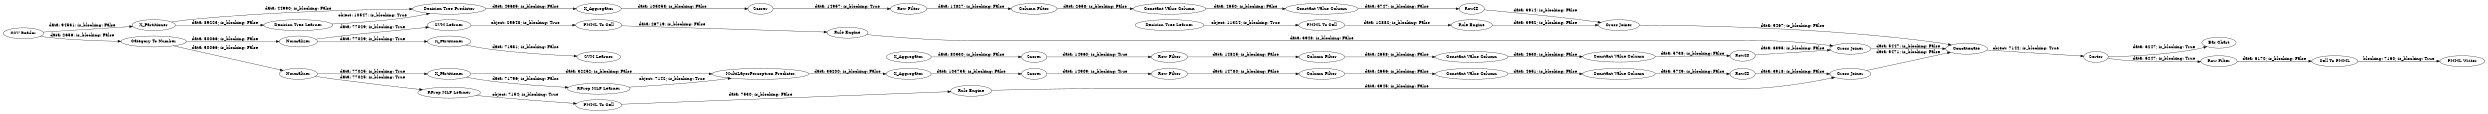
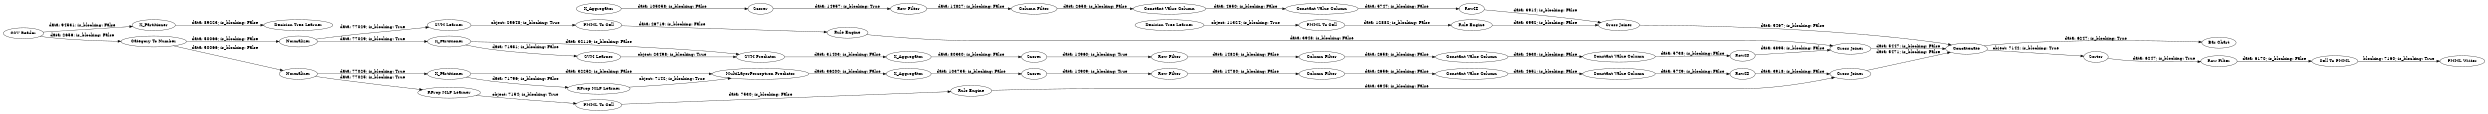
(449, 9) -> none
(2156, 54) -> (2091, 41)
none -> (761, 57)
